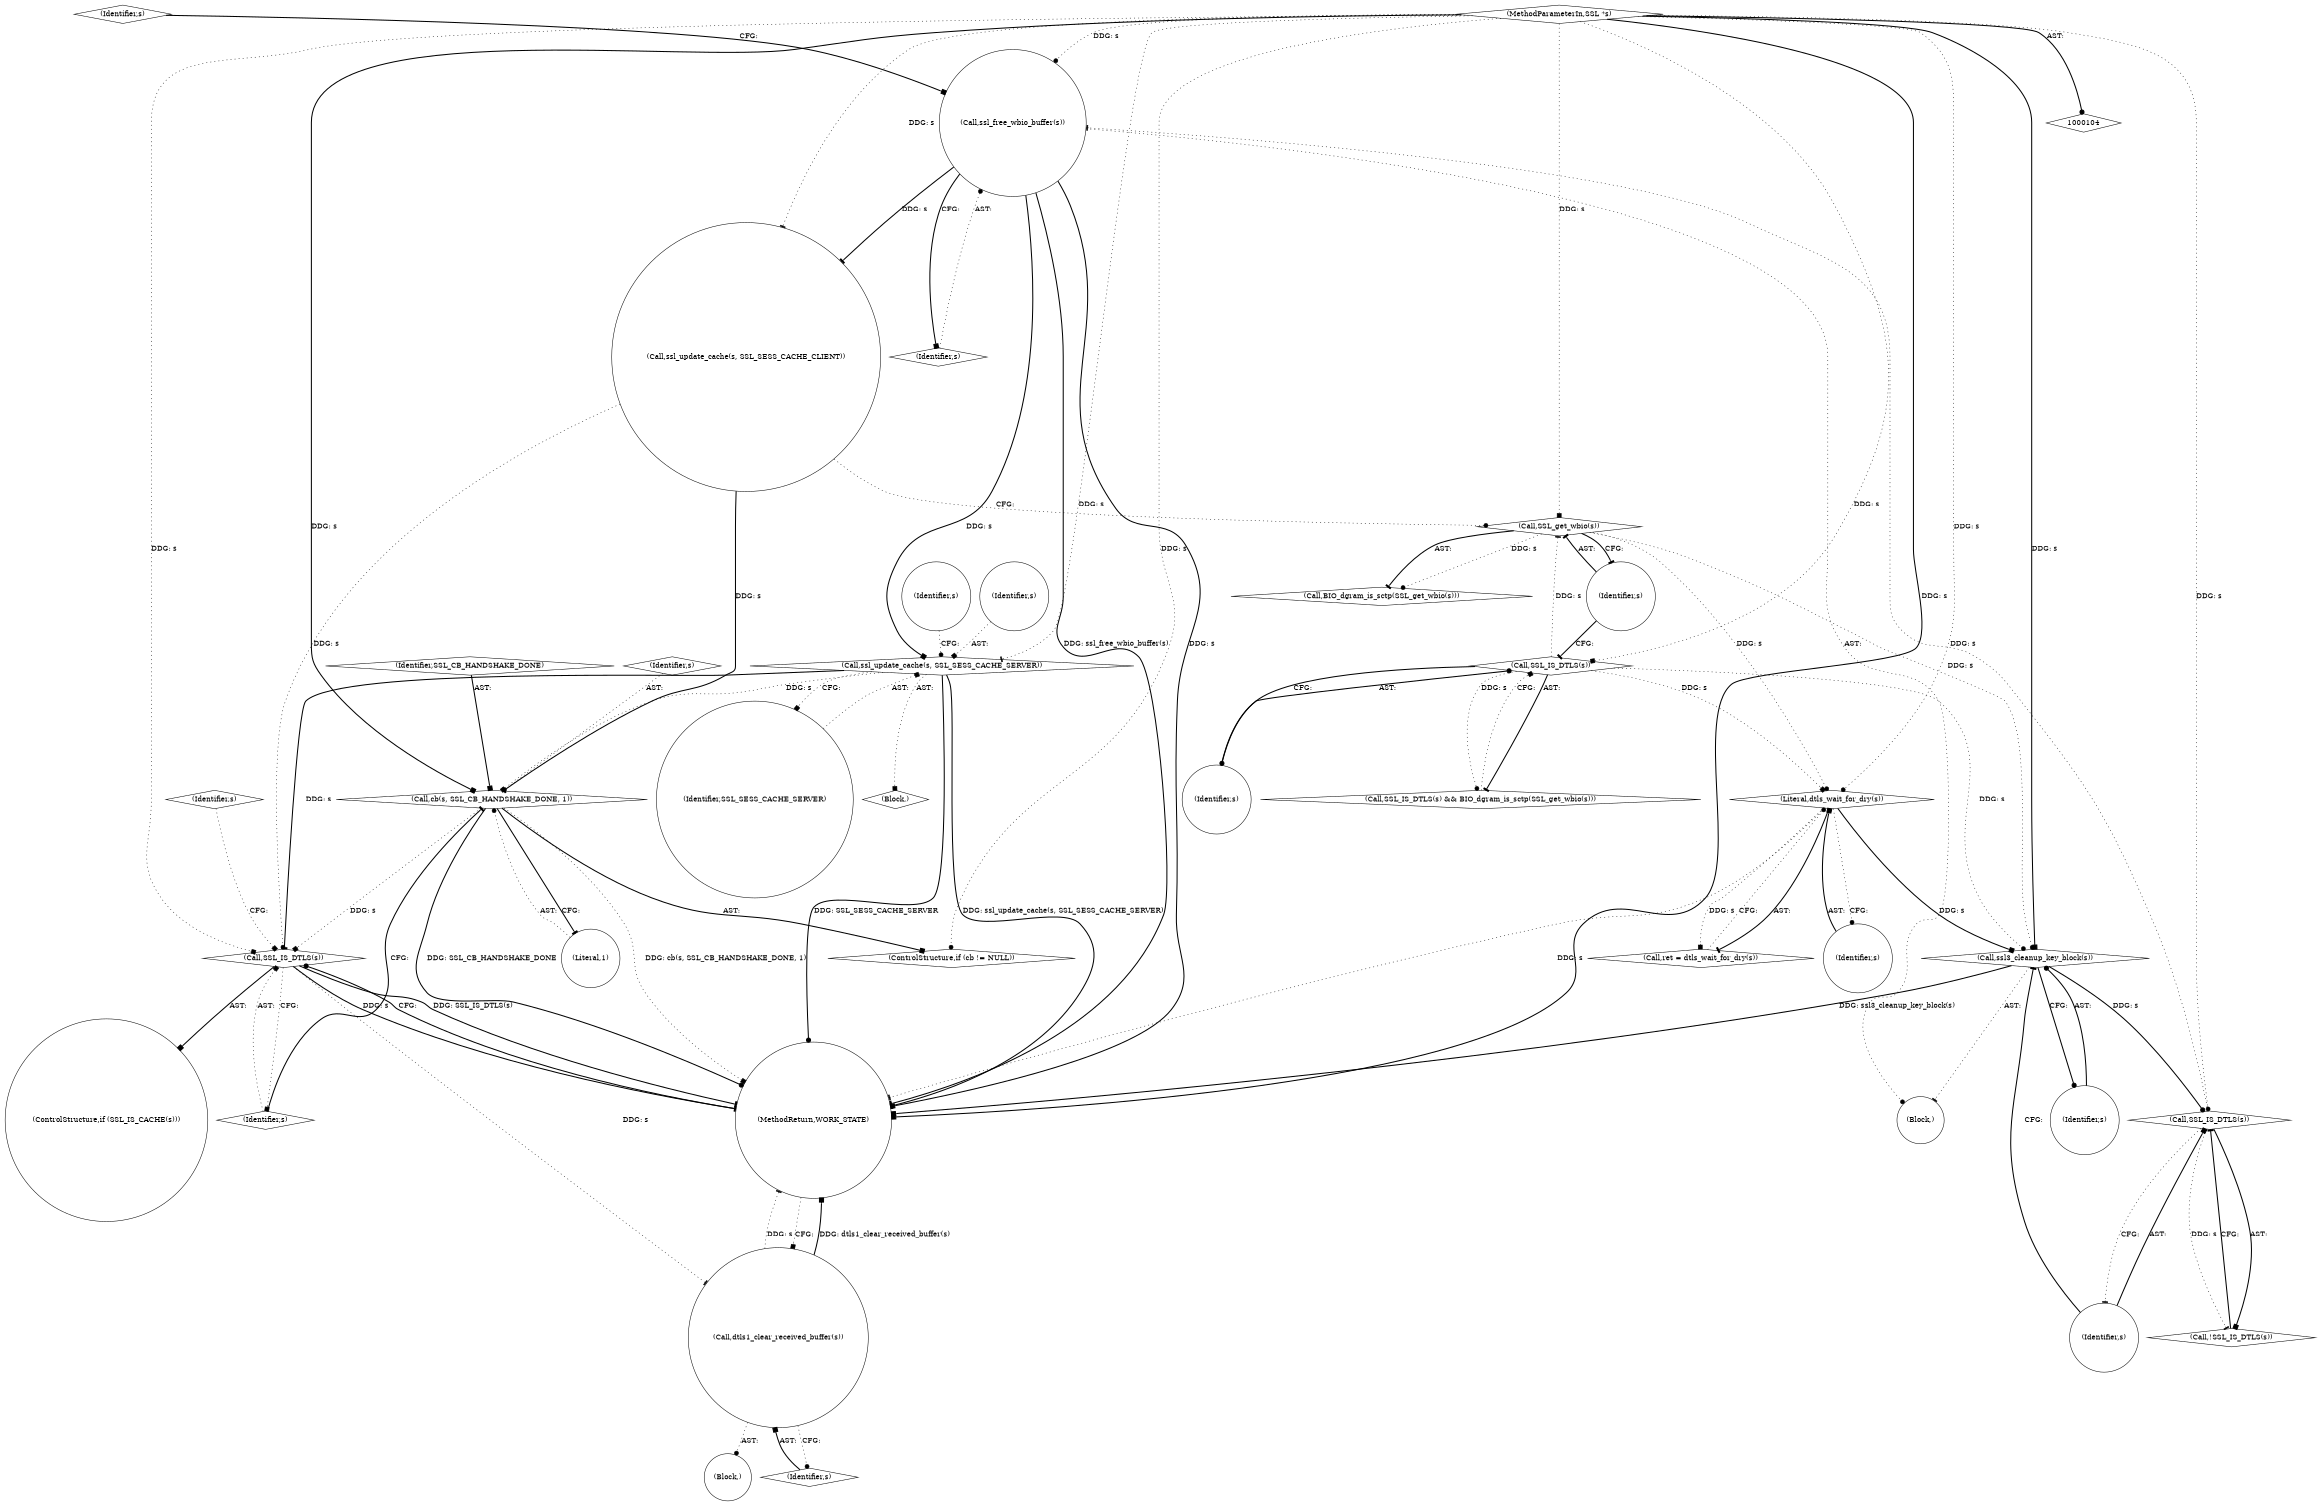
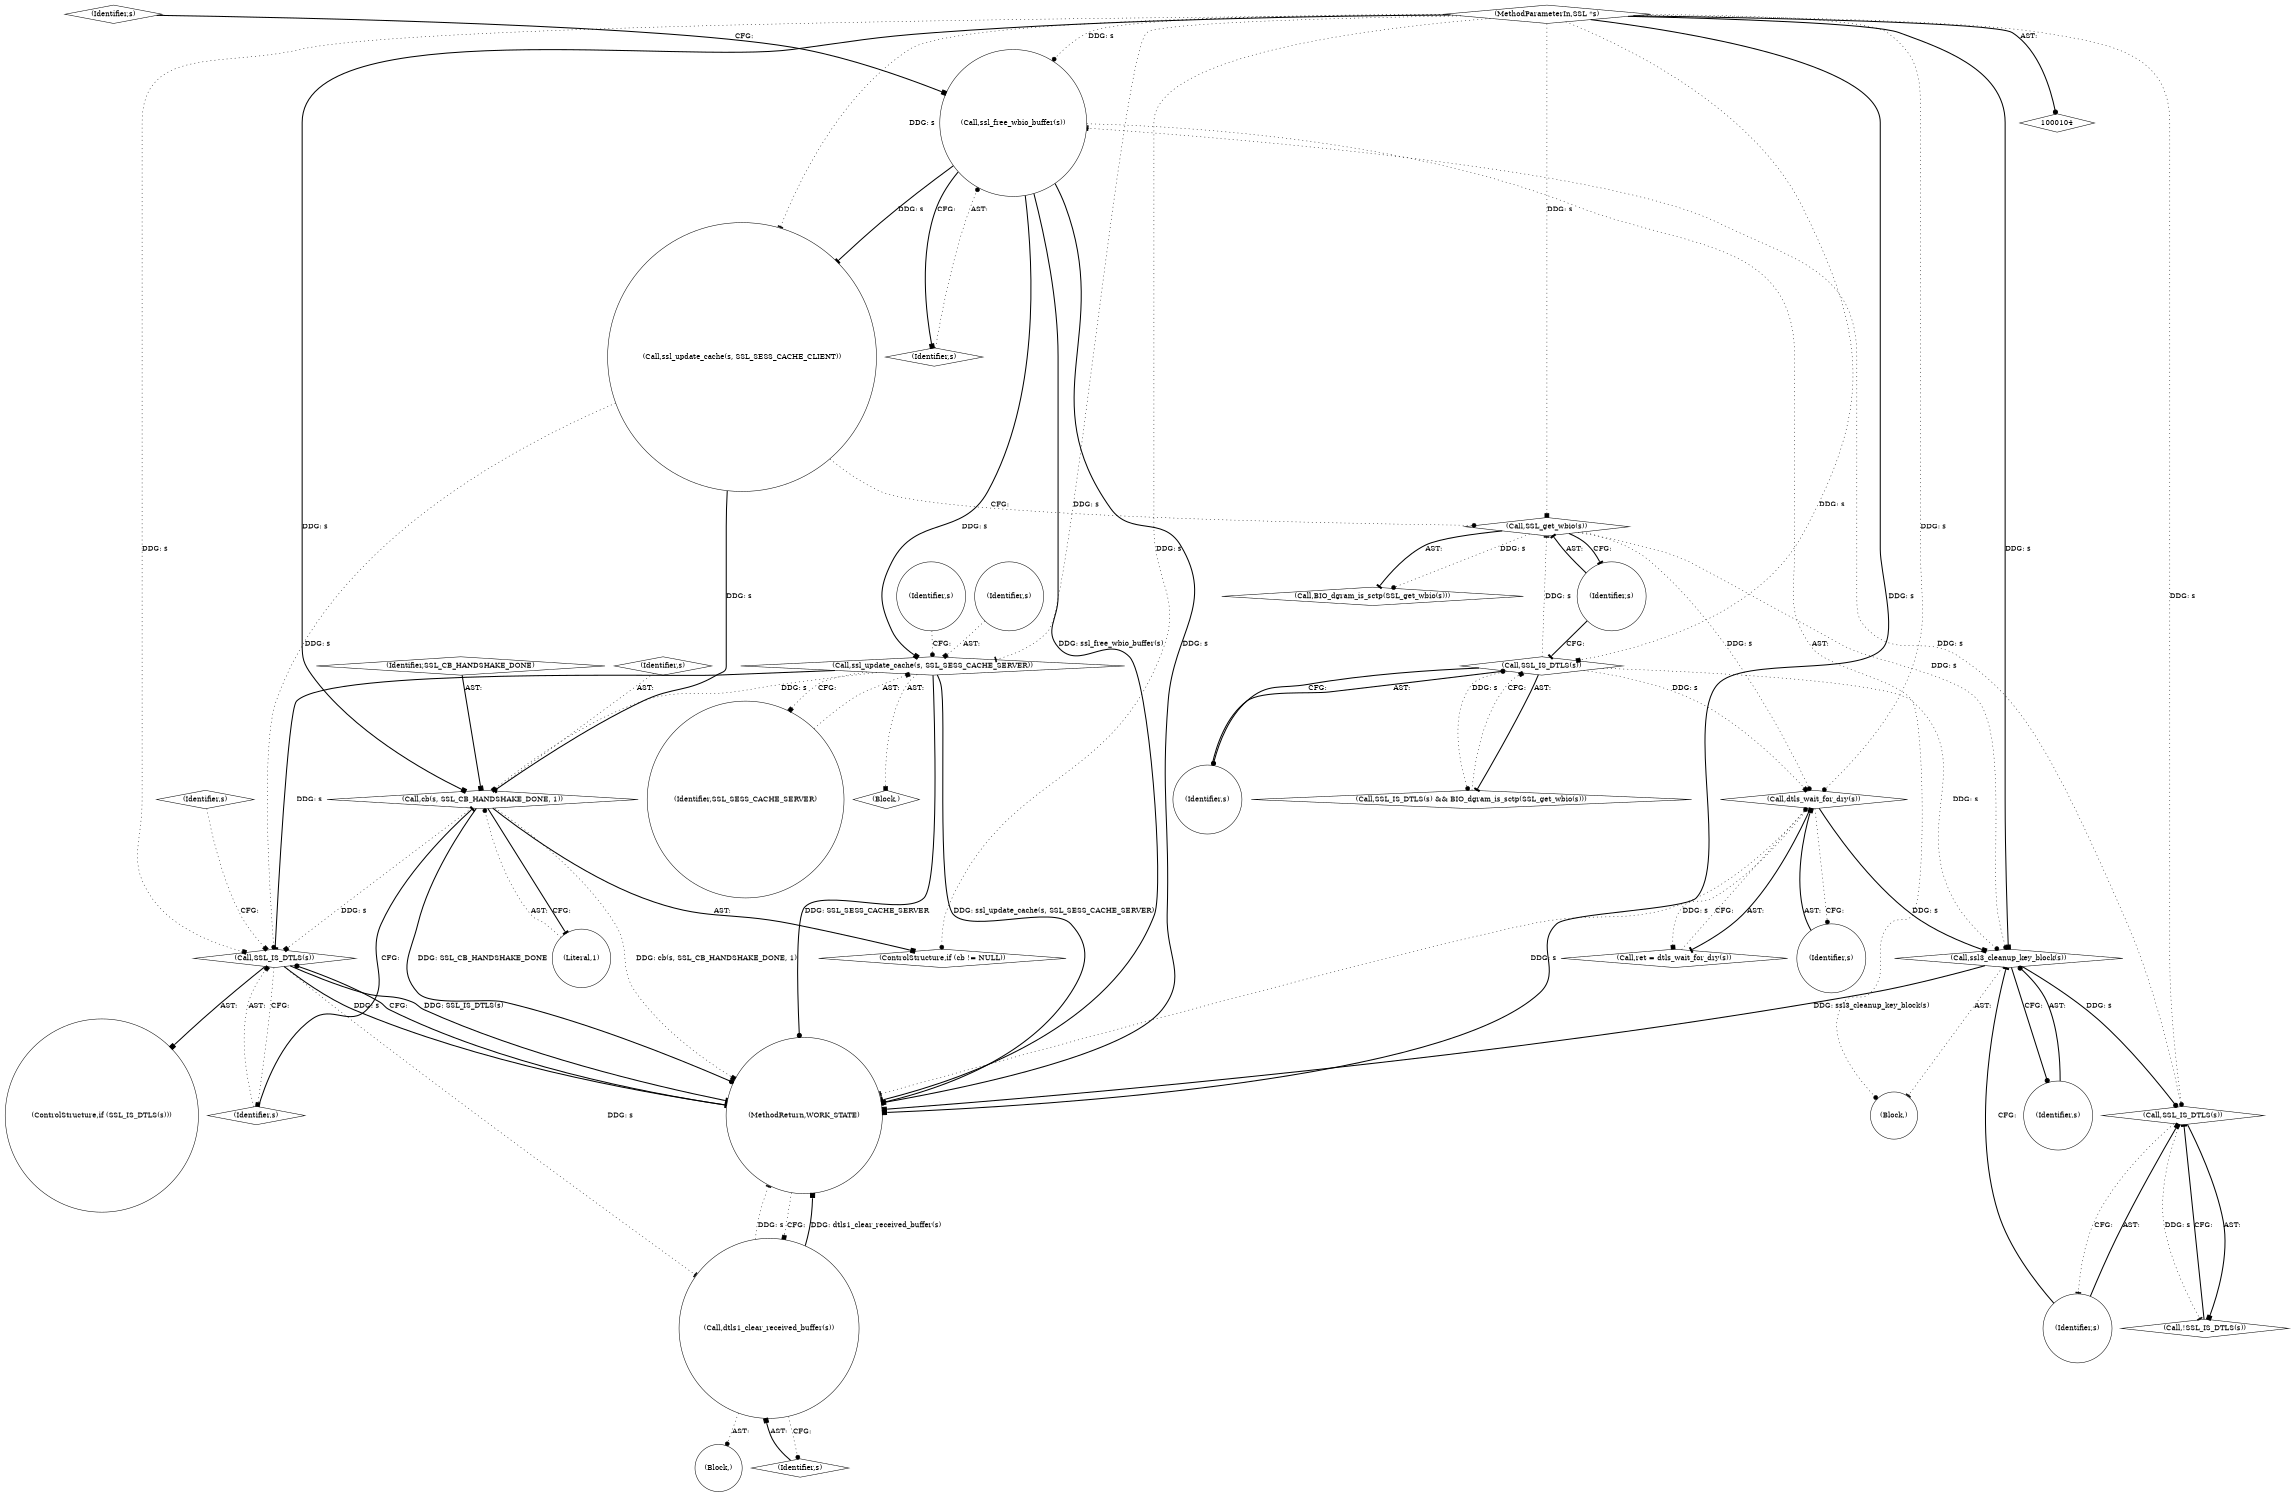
(1832, 800) -> (1814, 800)
(106, 1120) -> (102, 1116)
